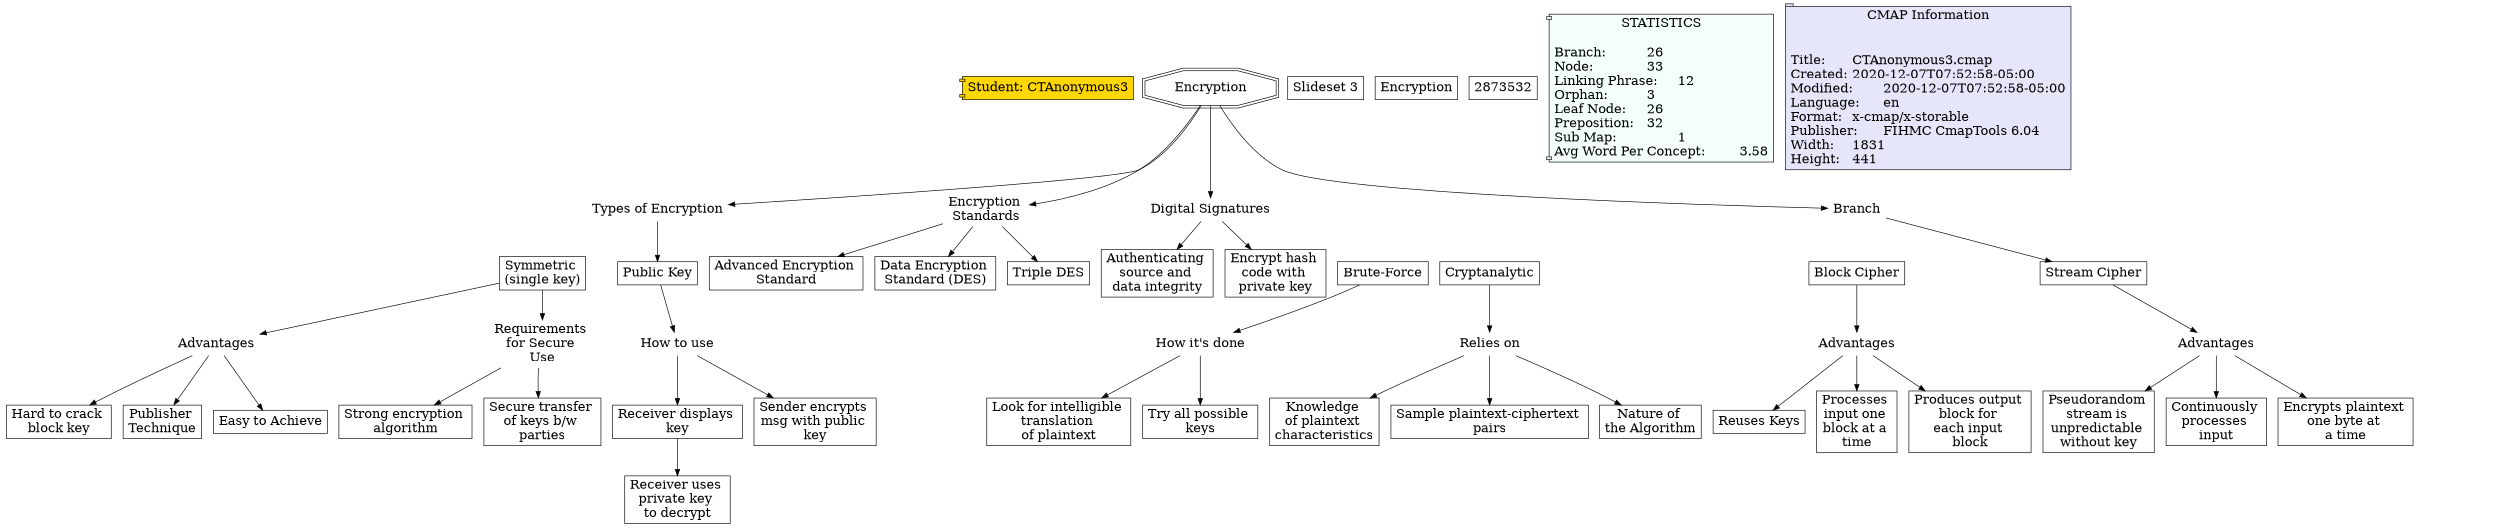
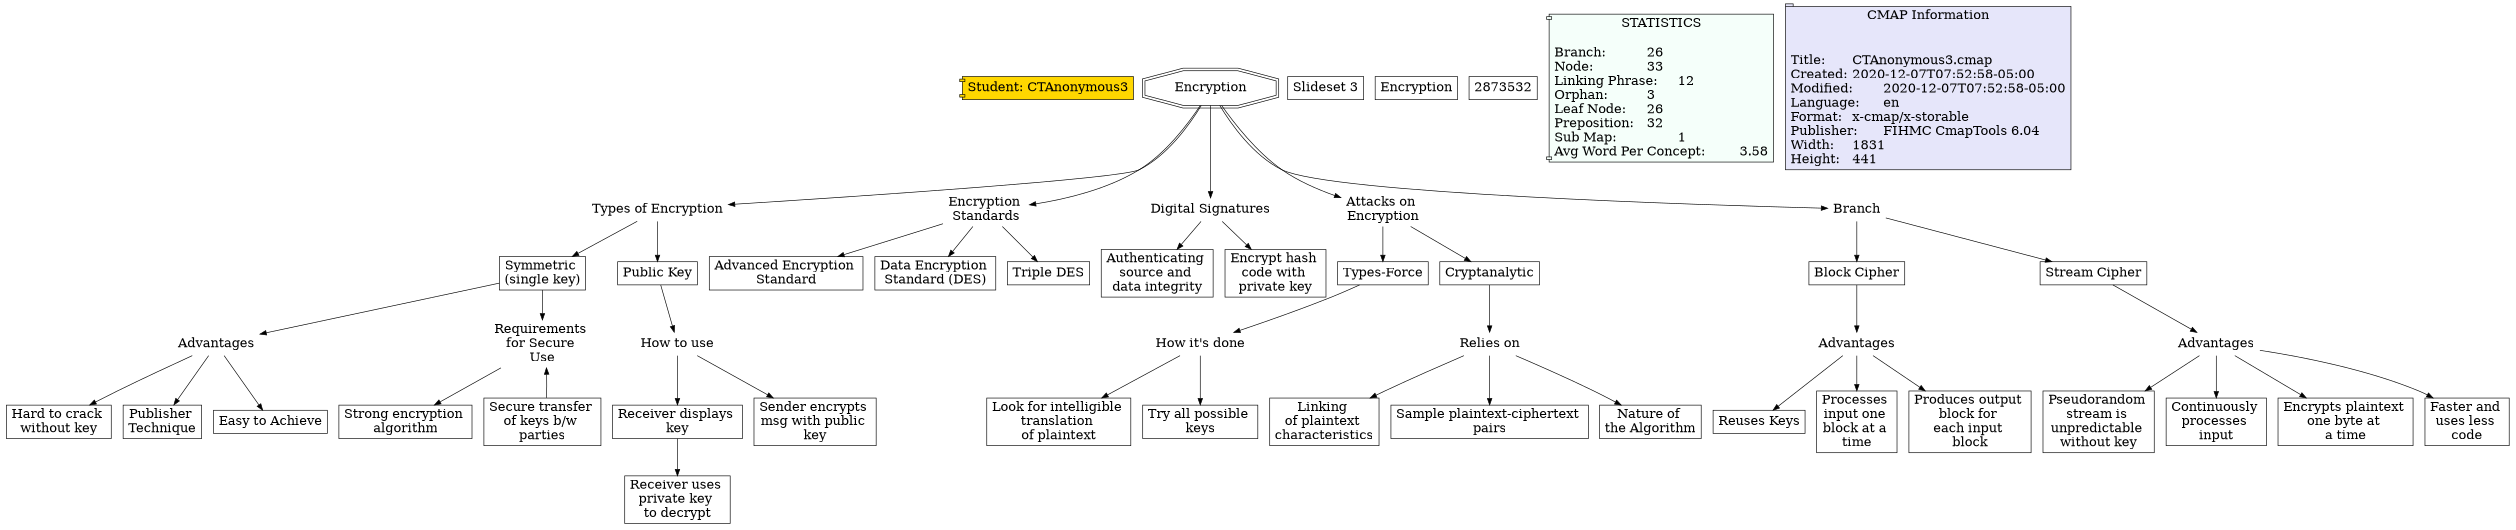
none -> (1383, 210)
none -> (608, 237)
none -> (1857, 238)
(1383, 273) -> (1383, 273)
(538, 380) -> (547, 386)
(59, 422) -> (59, 422)
(1324, 422) -> (1324, 422)
none -> (2467, 422)
